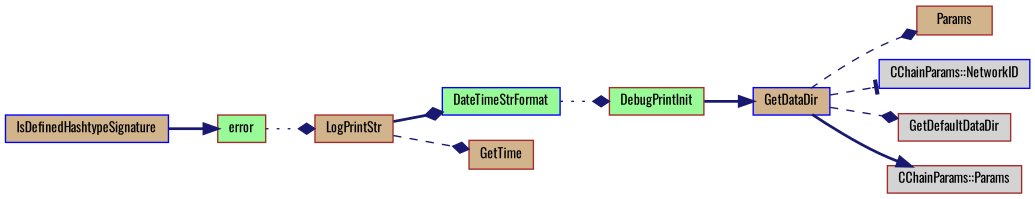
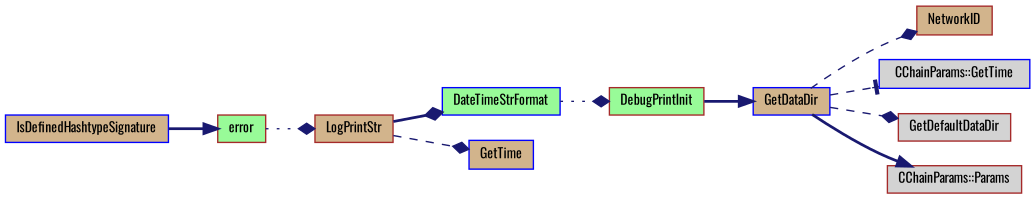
(955, 21) -> (955, 21)
(955, 74) -> (955, 74)
(501, 155) -> (501, 155)
